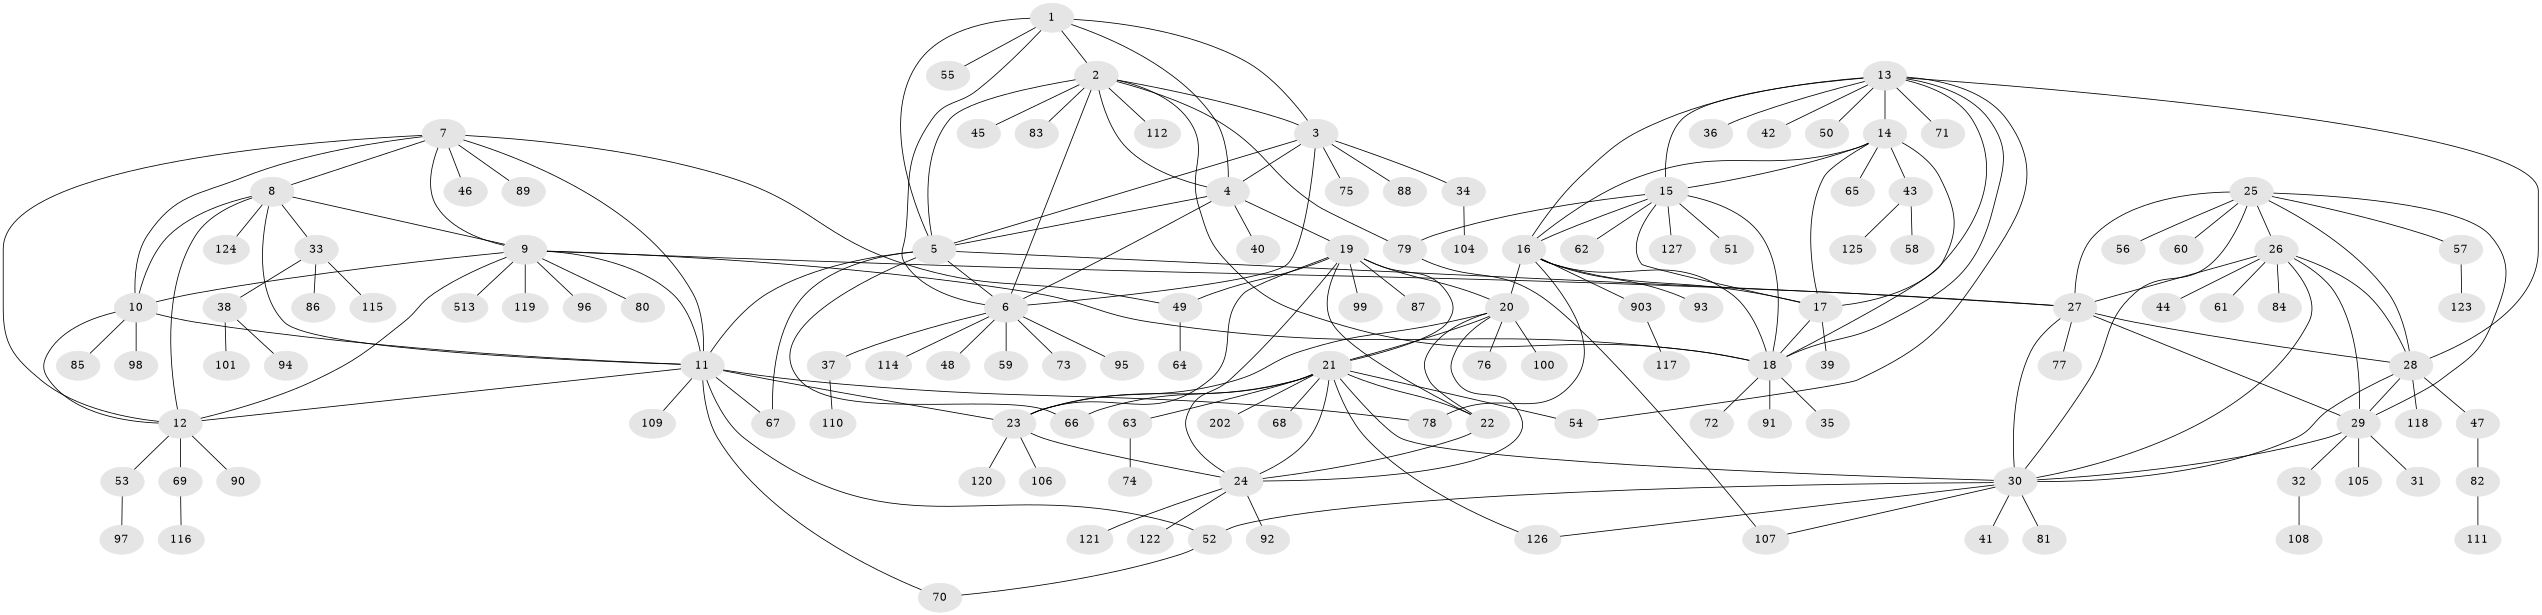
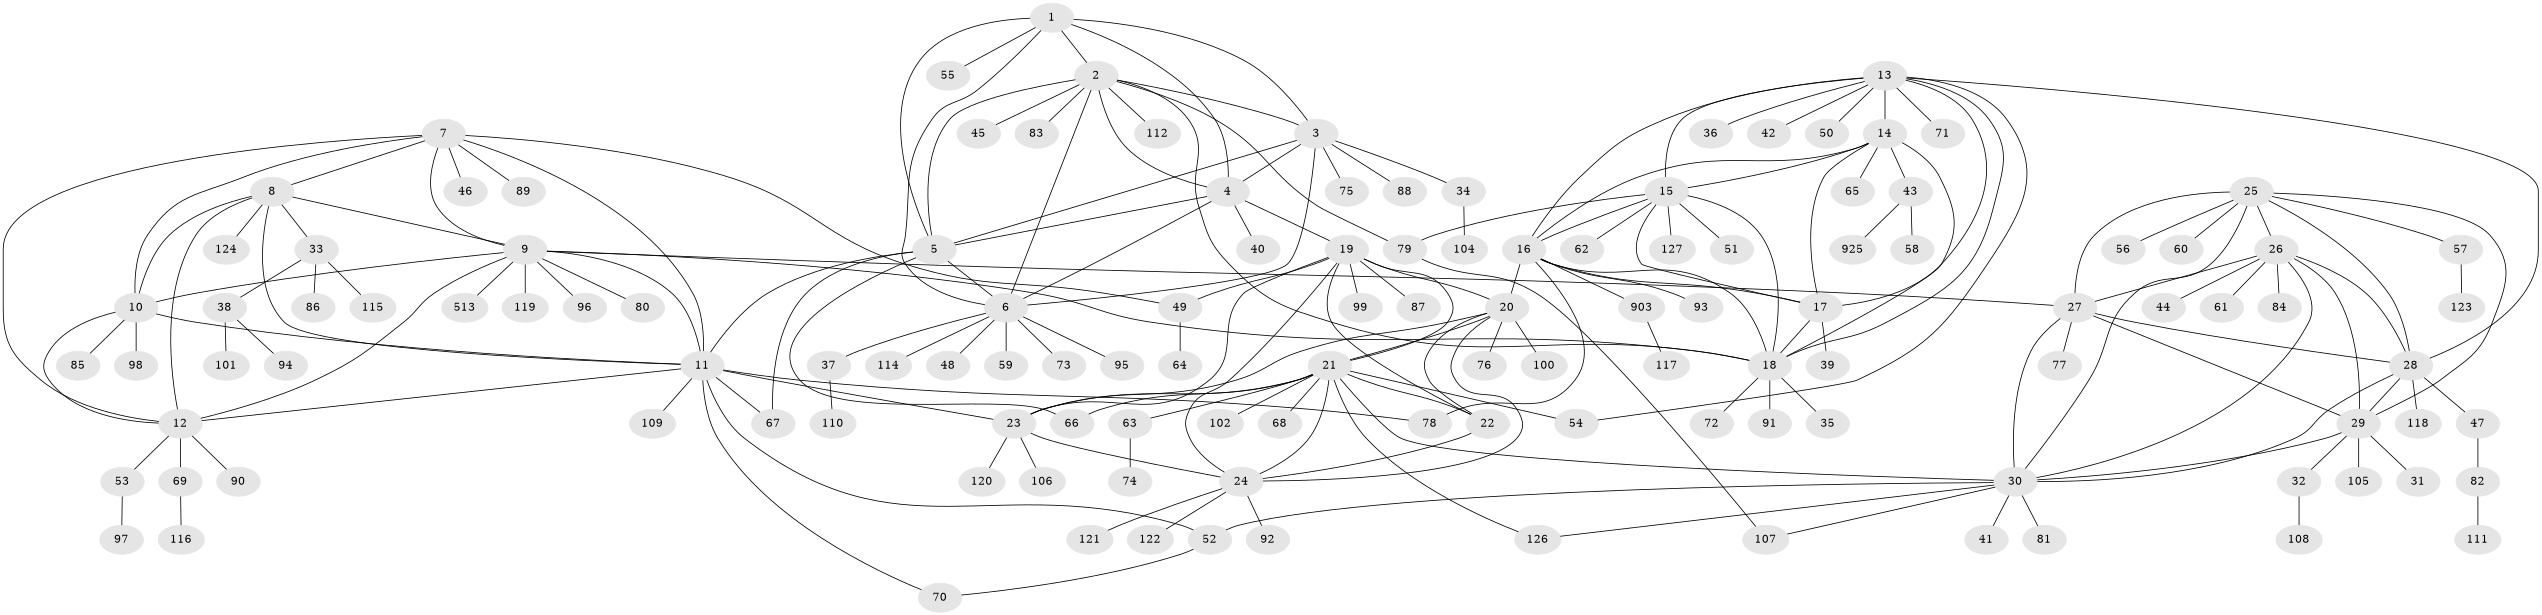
(1853, 250) -> (1853, 250)
(1258, 266) -> none
(1220, 424) -> (1220, 424)
